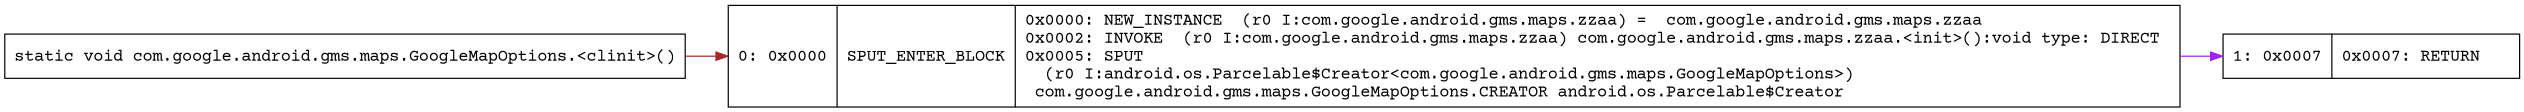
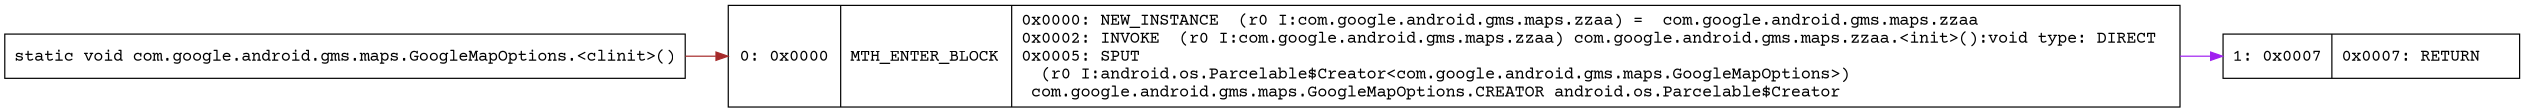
(926, 56) -> (924, 56)
